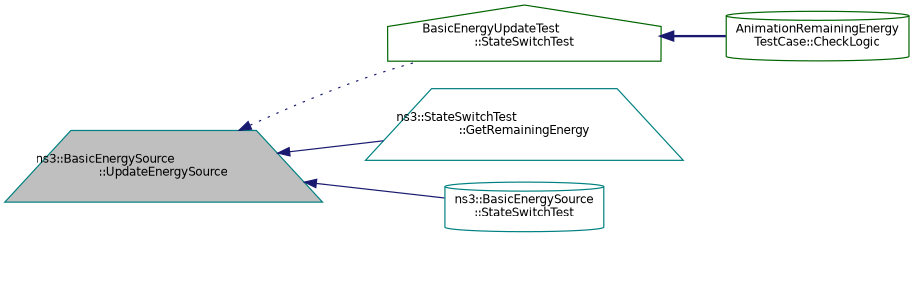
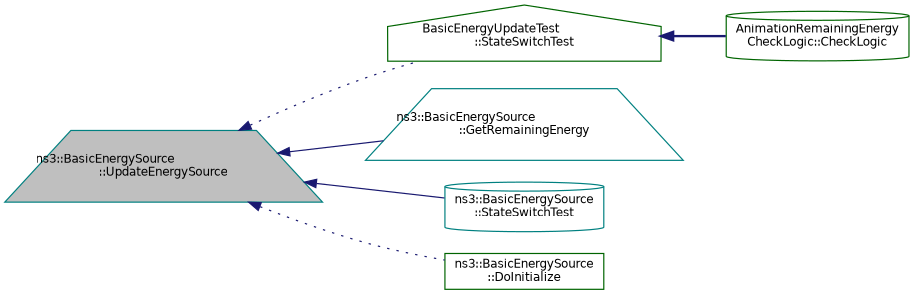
(818, 36) -> (818, 36)
(524, 124) -> (524, 124)
none -> (524, 271)
